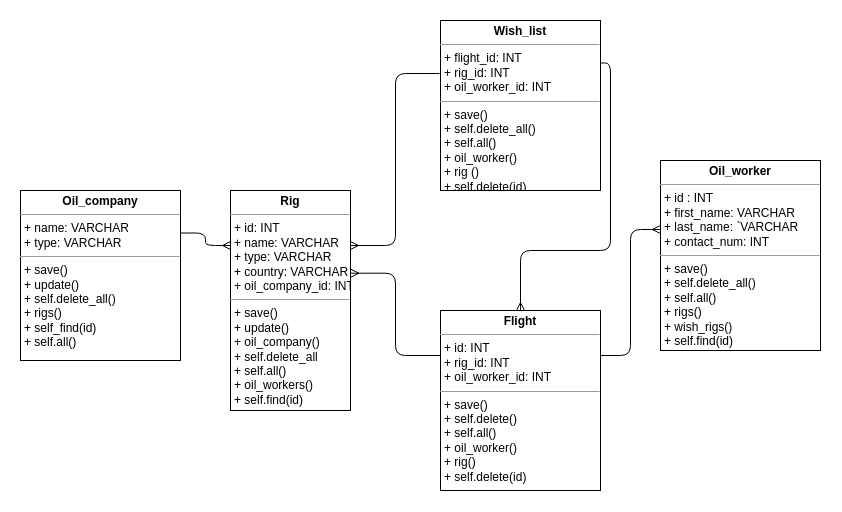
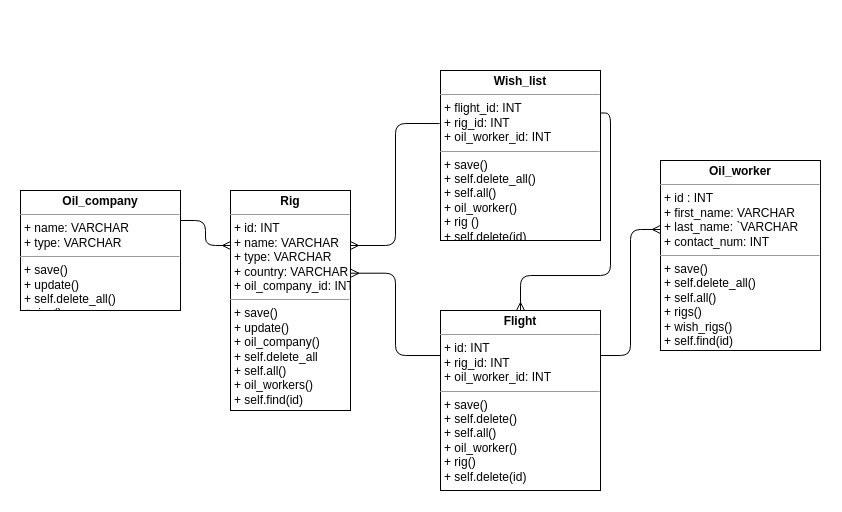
(521, 106) -> (521, 156)
(101, 276) -> (101, 251)
